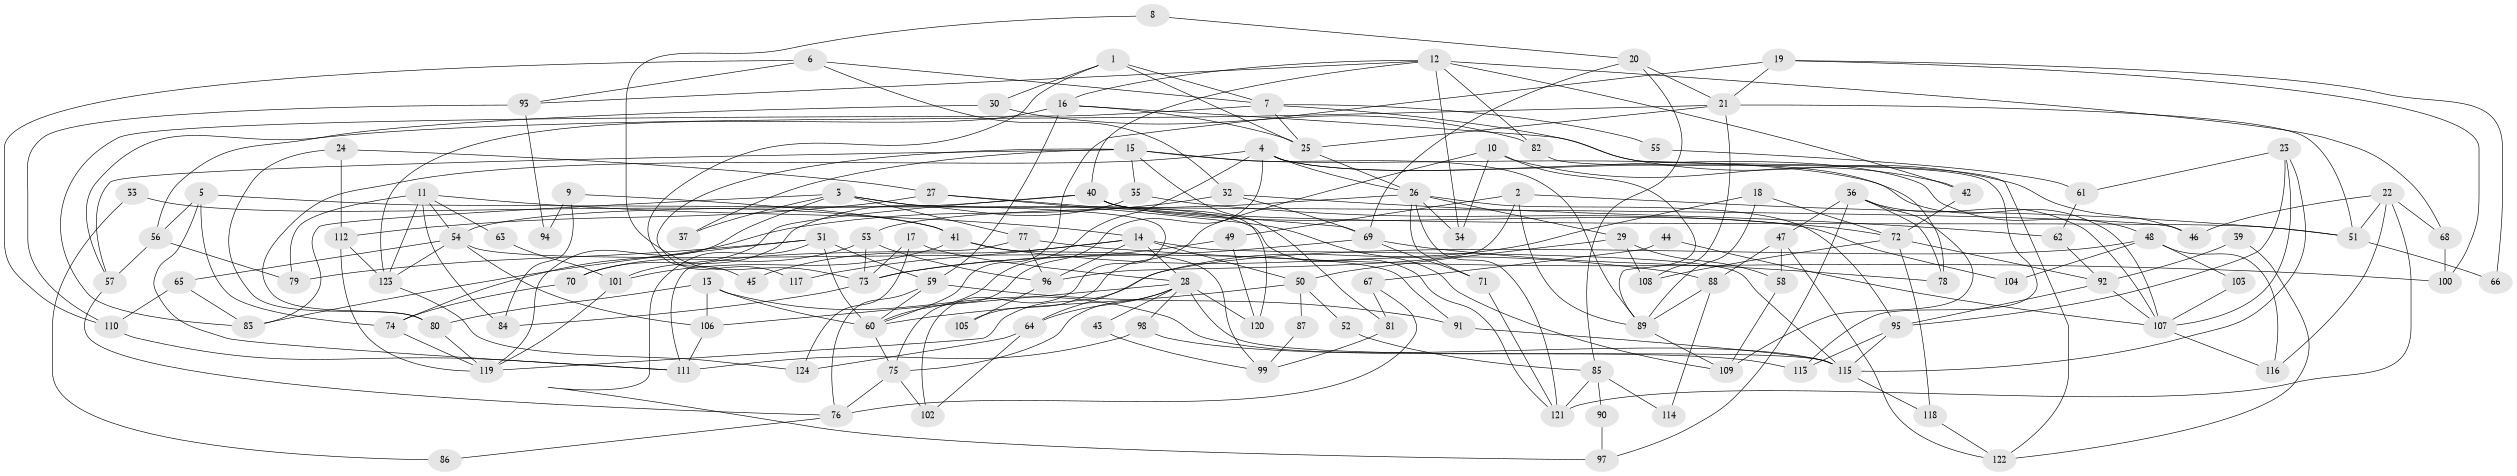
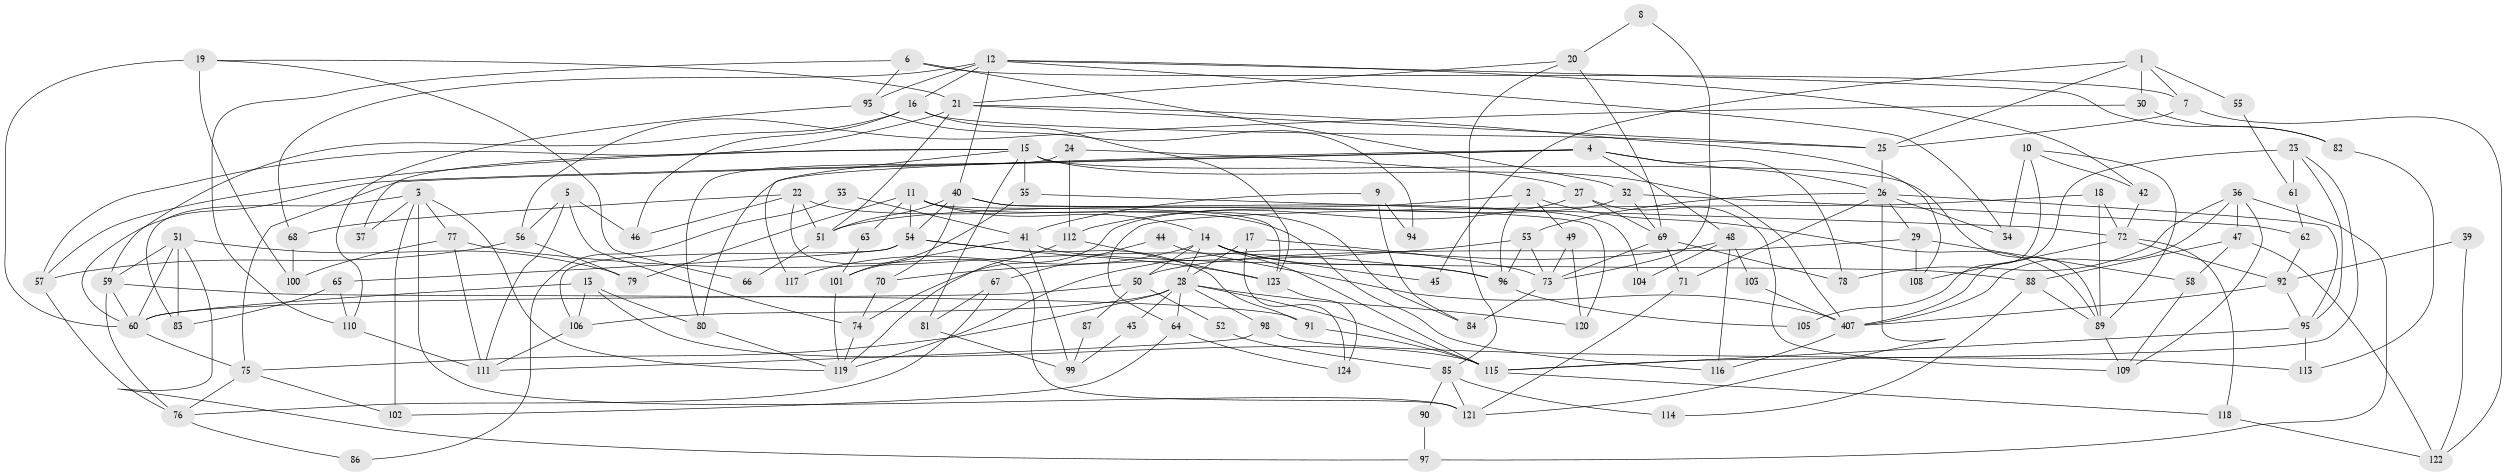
(1492, 115) -> (2190, 82)
(443, 120) -> none
(2160, 327) -> (1848, 327)
